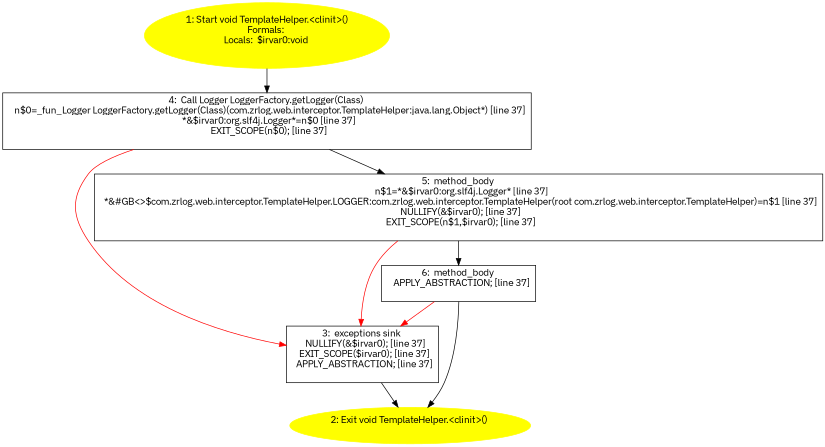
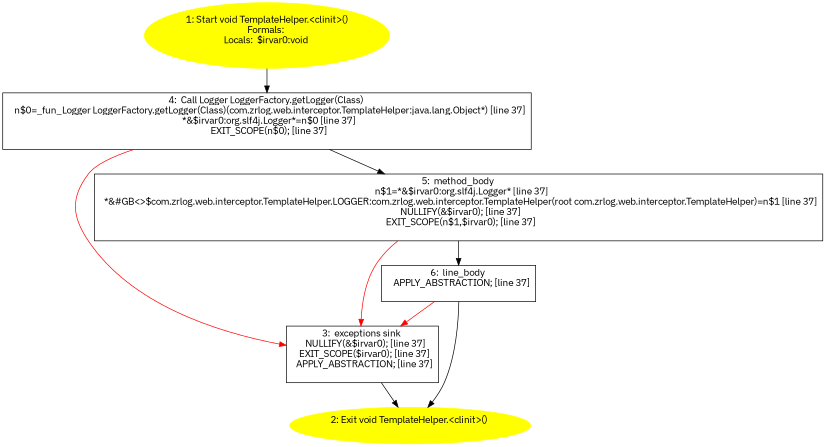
(459, 283) -> (459, 283)
